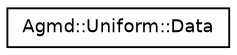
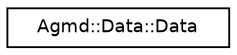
(118, 28) -> (118, 28)
